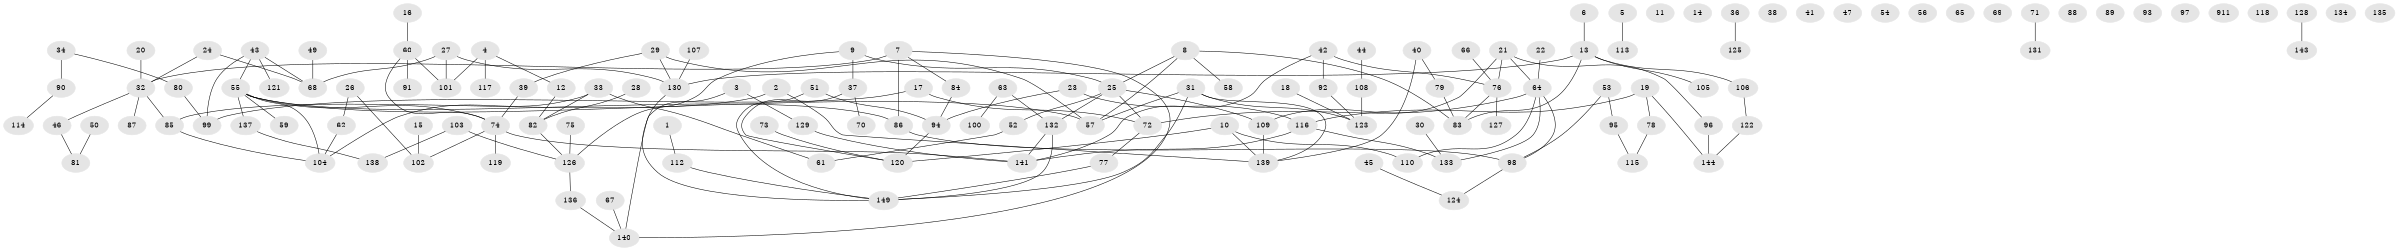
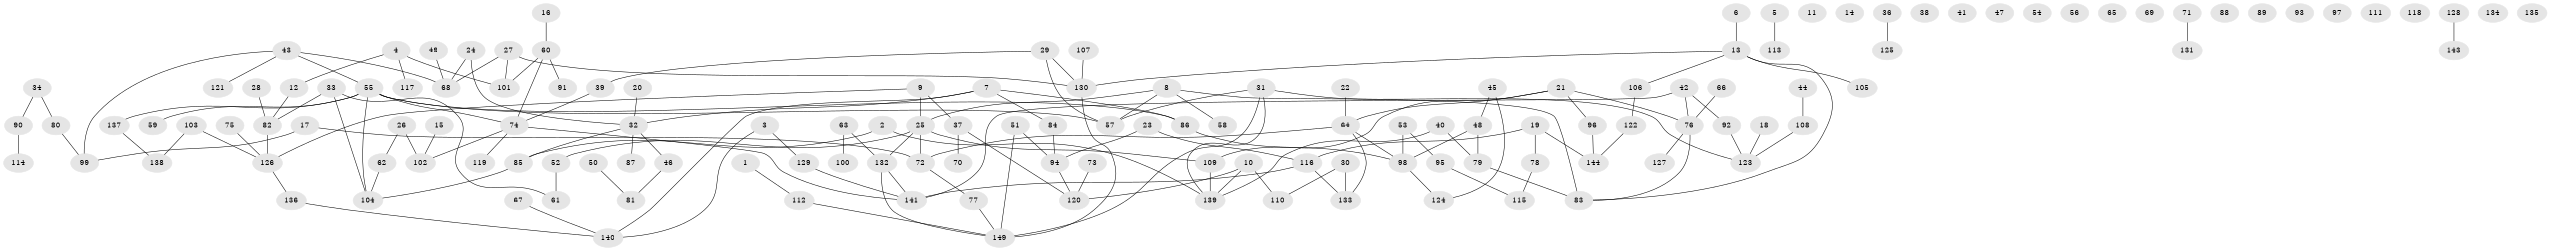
(2224, 13) -> (2376, 13)
none -> (1478, 126)
(1490, 147) -> (1312, 182)
